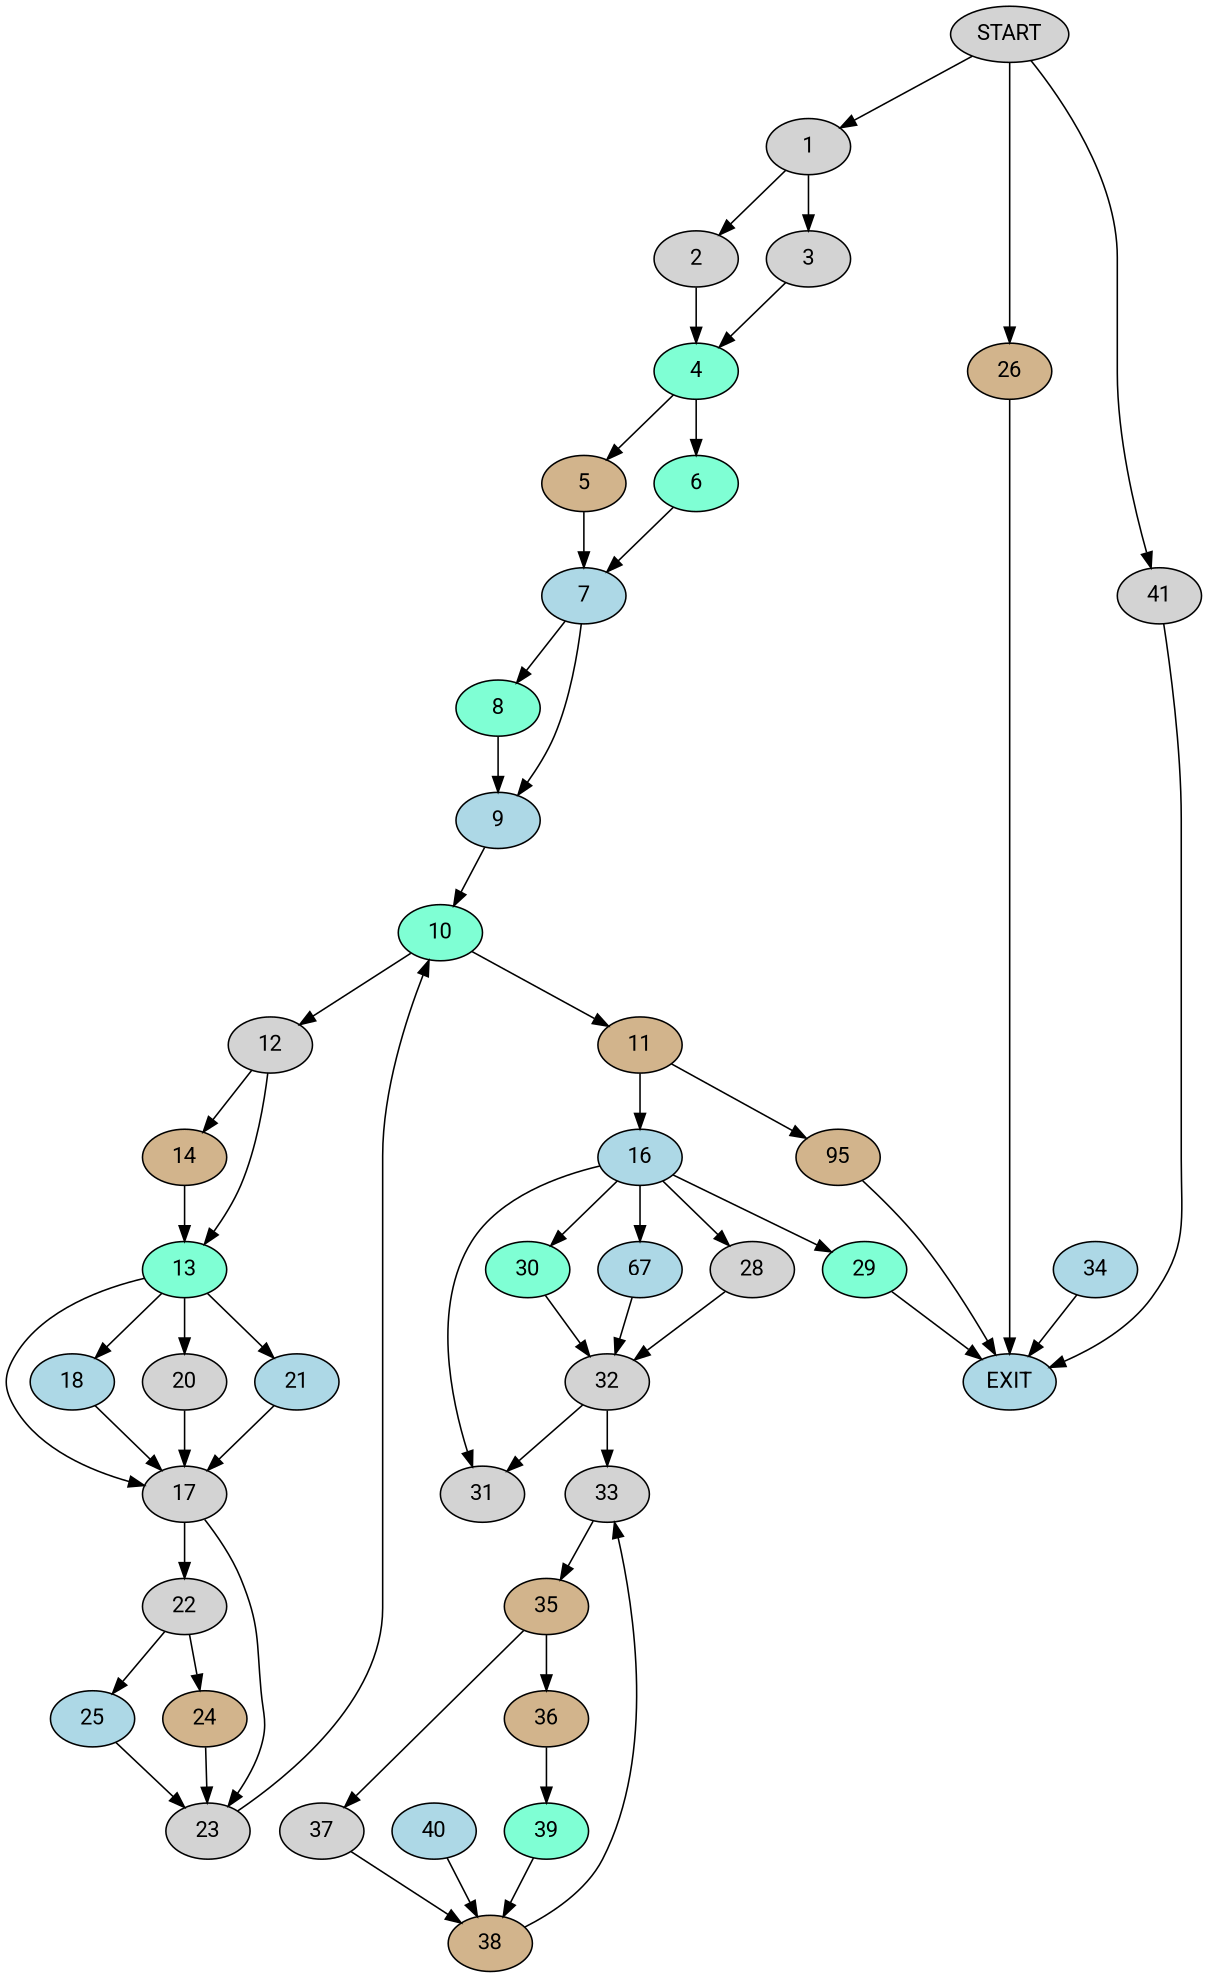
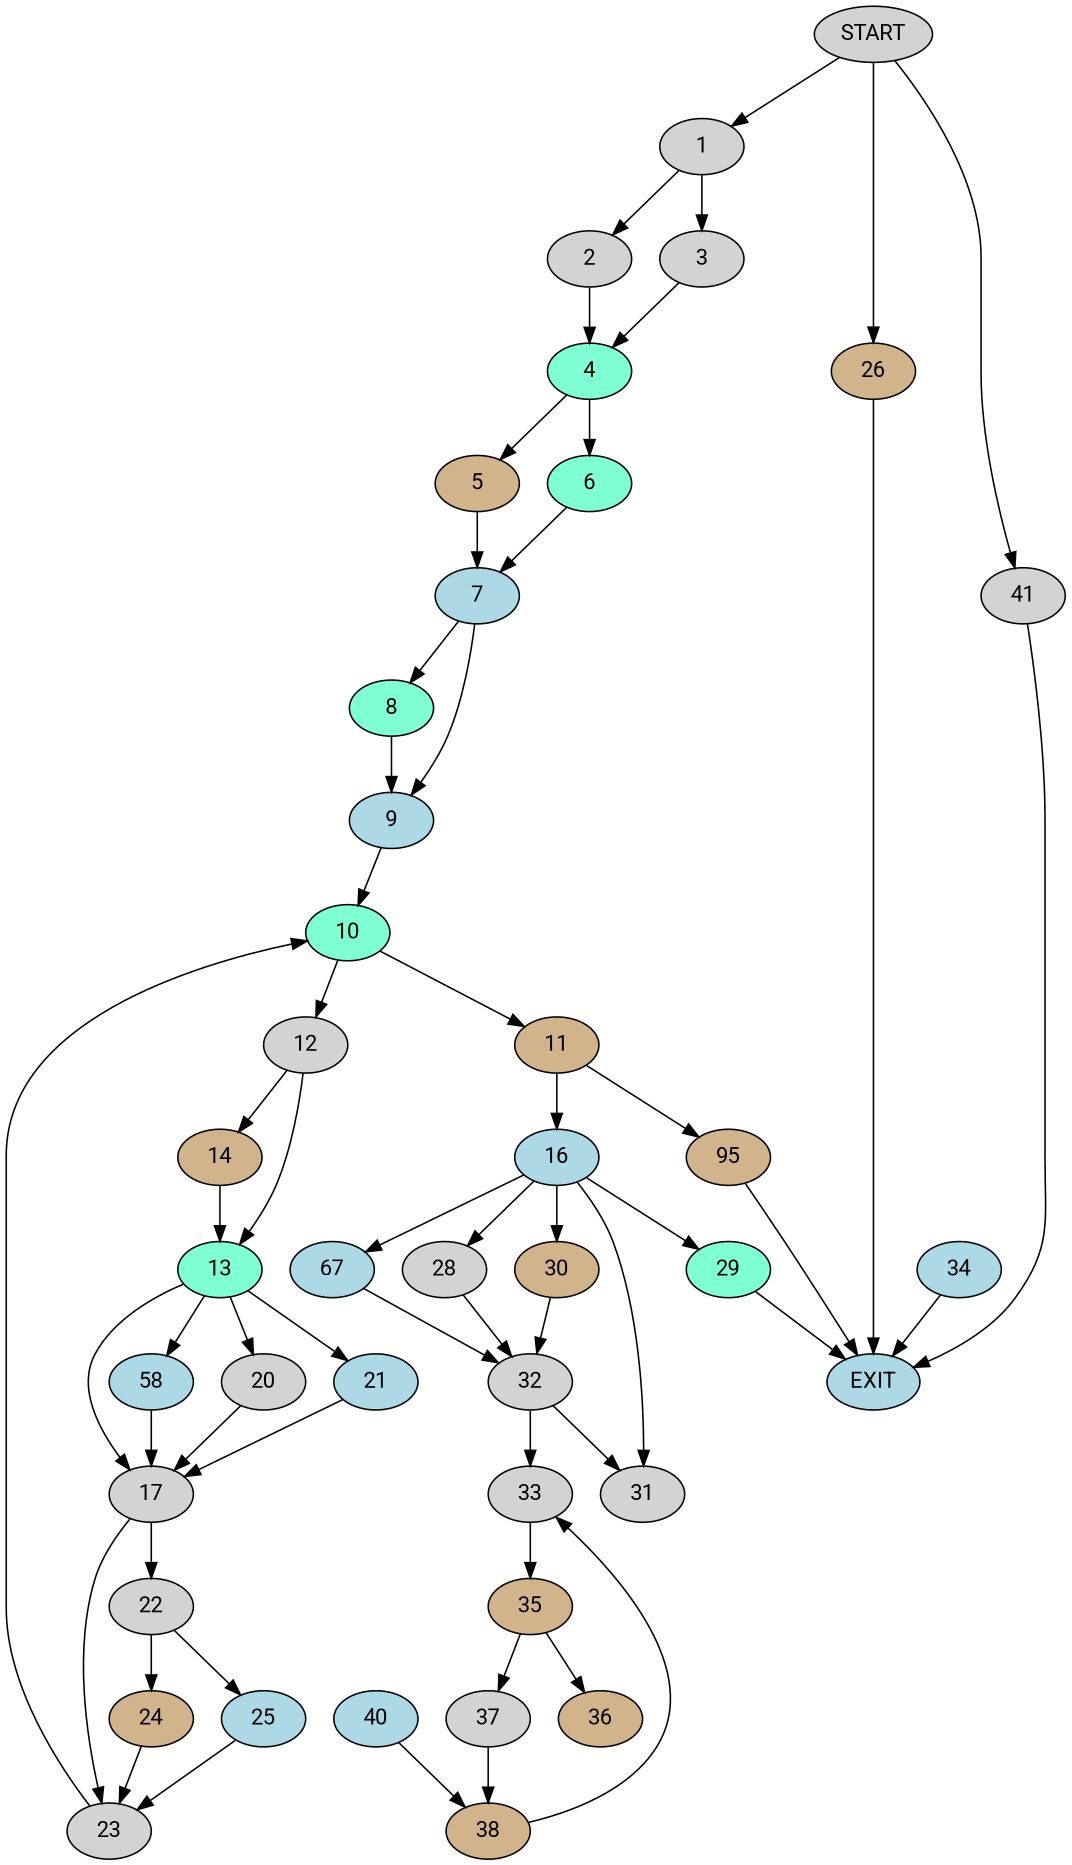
(528, 1270) -> (557, 1270)
(72, 1382) -> (151, 1382)
(546, 1831) -> none
